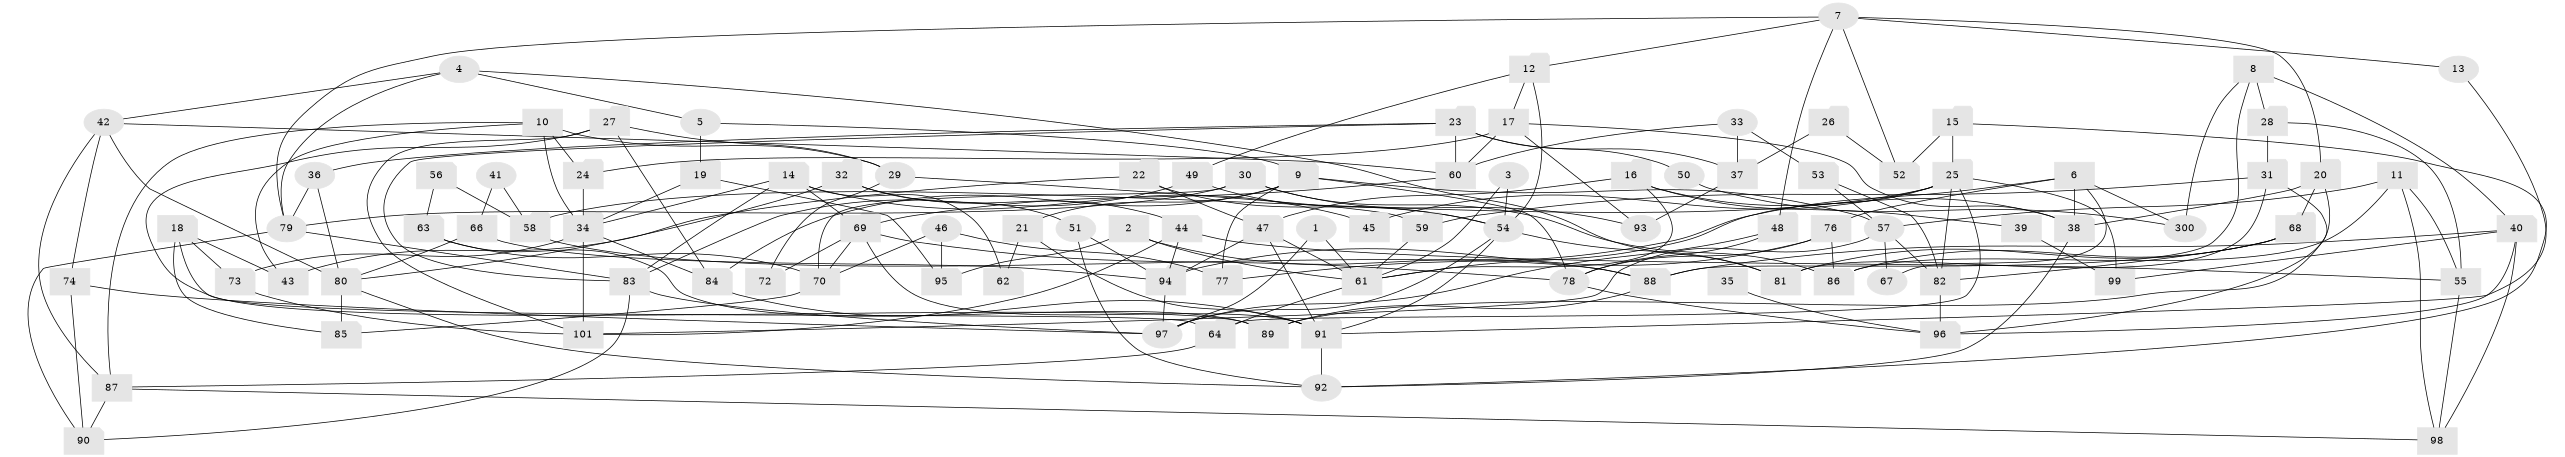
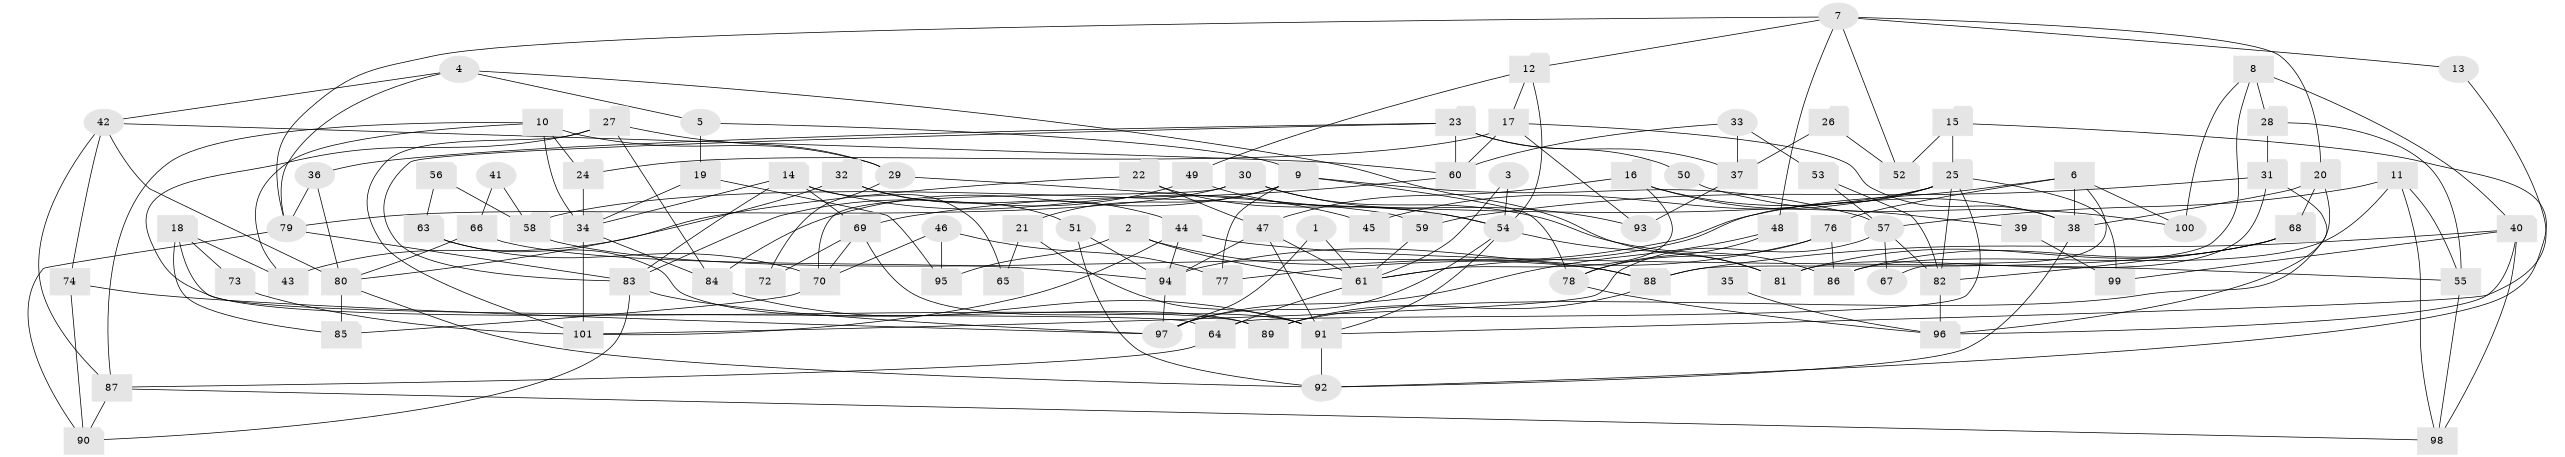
(2185, 229) -> (2185, 229)
(355, 254) -> none
(1214, 262) -> none
(1004, 282) -> (1004, 282)
